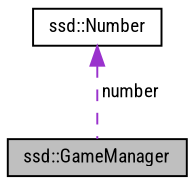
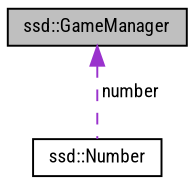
(97, 102) -> (97, 102)
